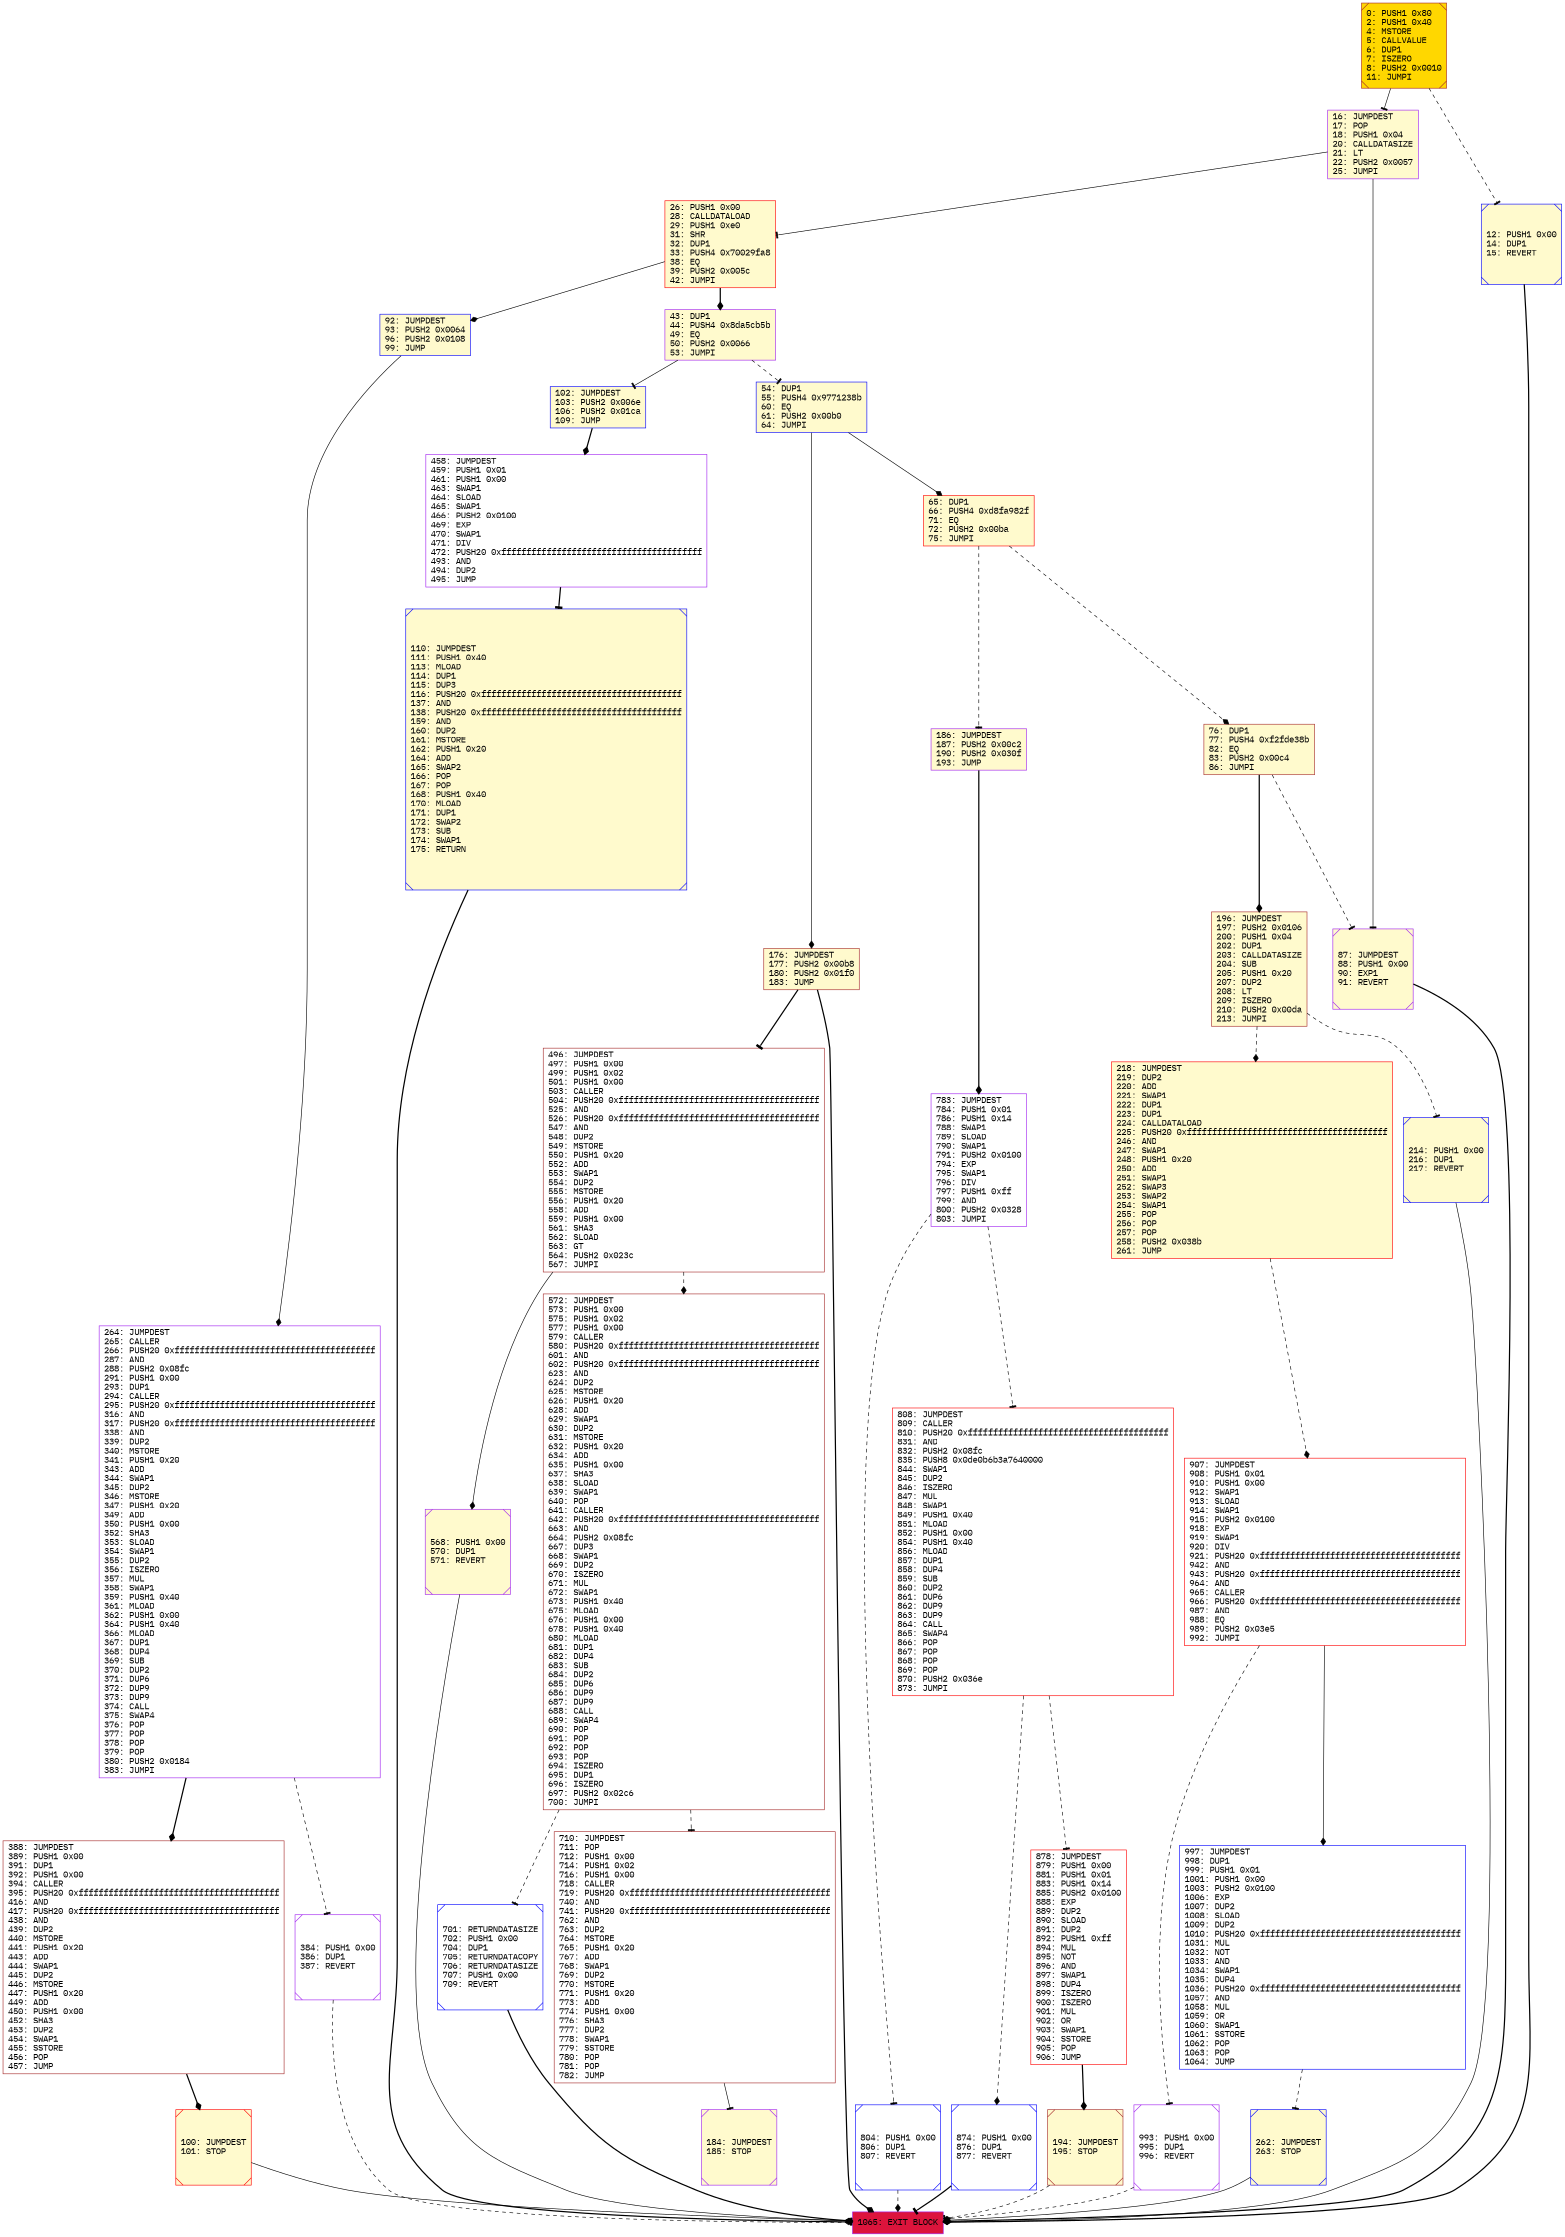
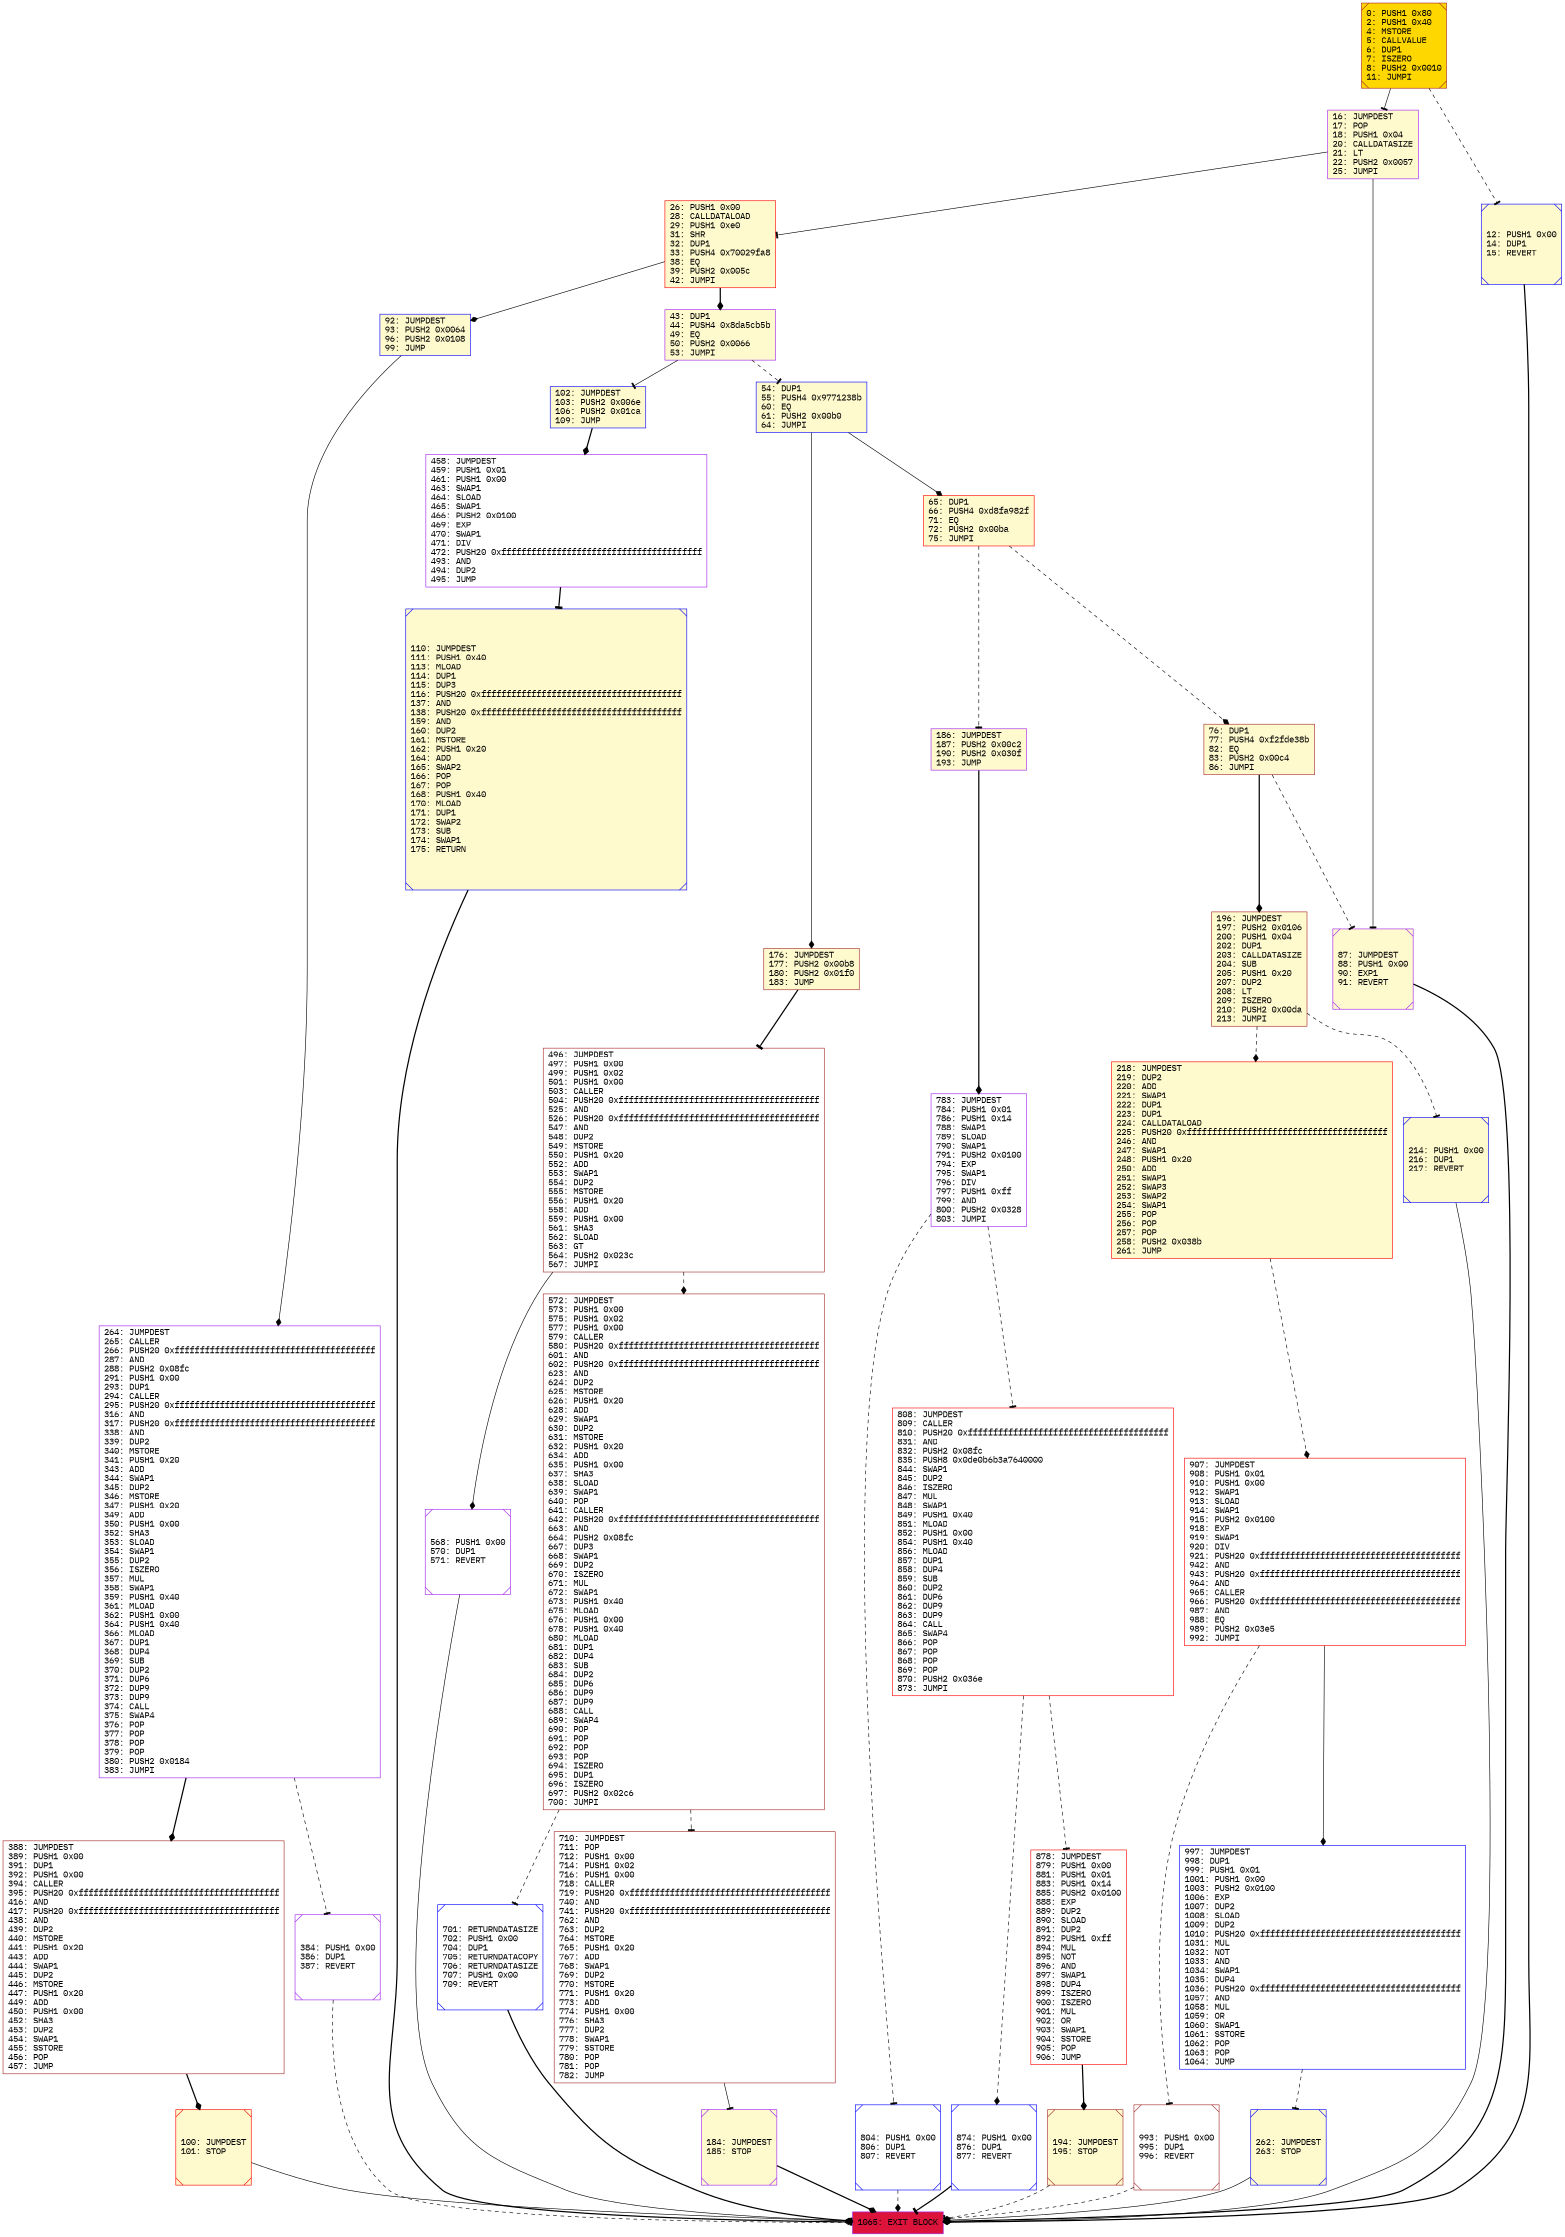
(468, 1552) -> (468, 1552)
(837, 1602) -> (823, 2187)
(1177, 2147) -> (1177, 2147)
